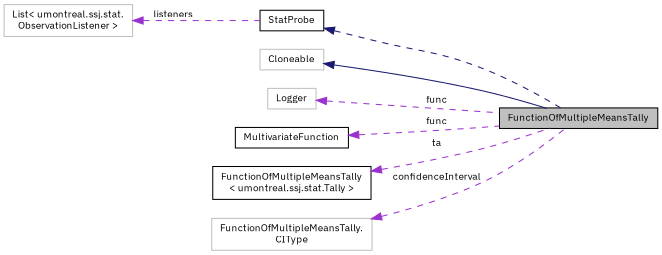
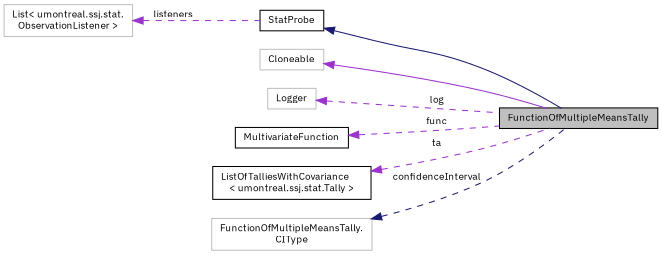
(452, 58) -> (452, 58)
(441, 82) -> (441, 82)
(436, 100) -> (436, 100)
(292, 183) -> (292, 183)
(479, 184) -> (479, 184)
